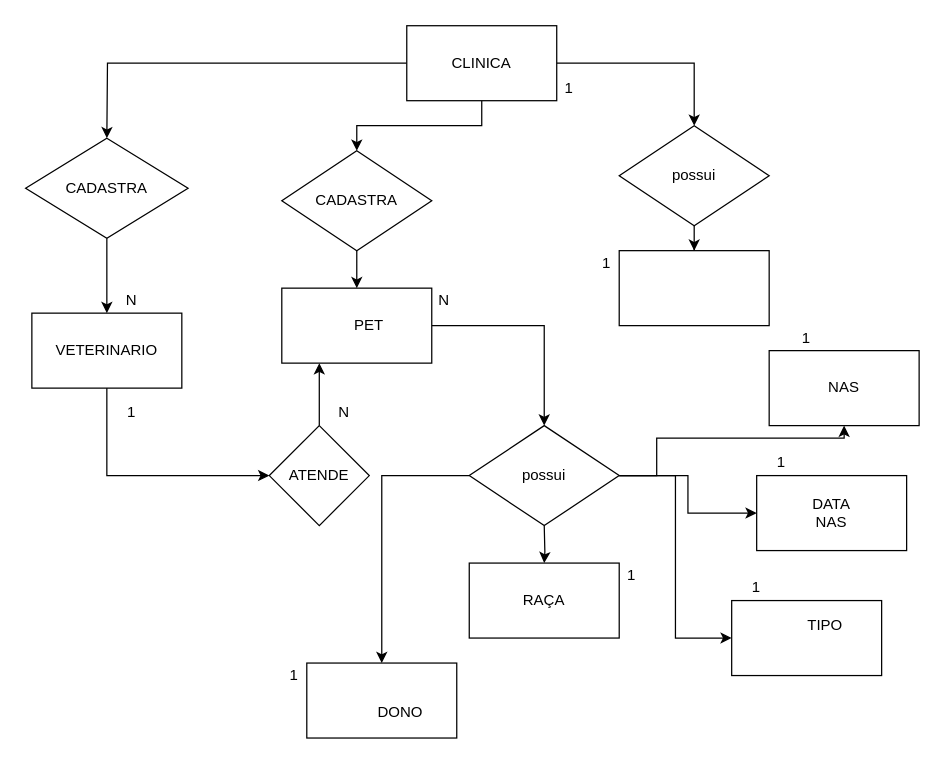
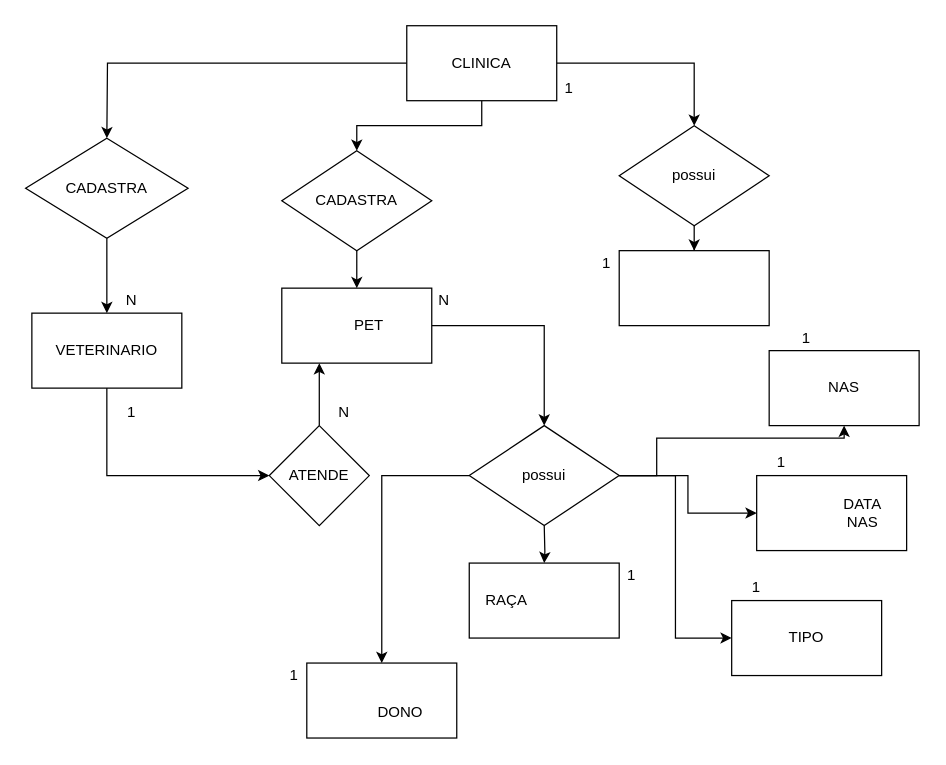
(832, 513) -> (863, 513)
(544, 601) -> (507, 601)
(826, 626) -> (807, 638)
